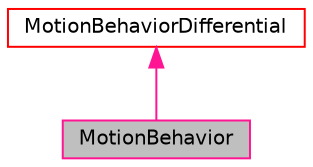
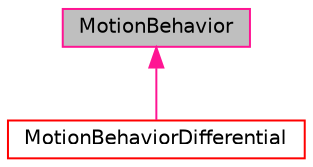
(156, 94) -> (156, 94)
